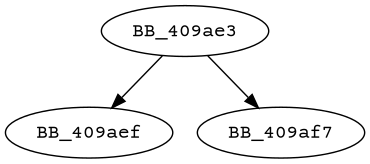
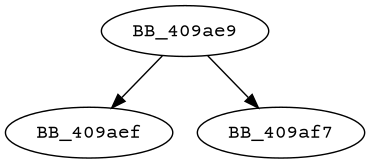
(185, 31) -> (185, 31)
